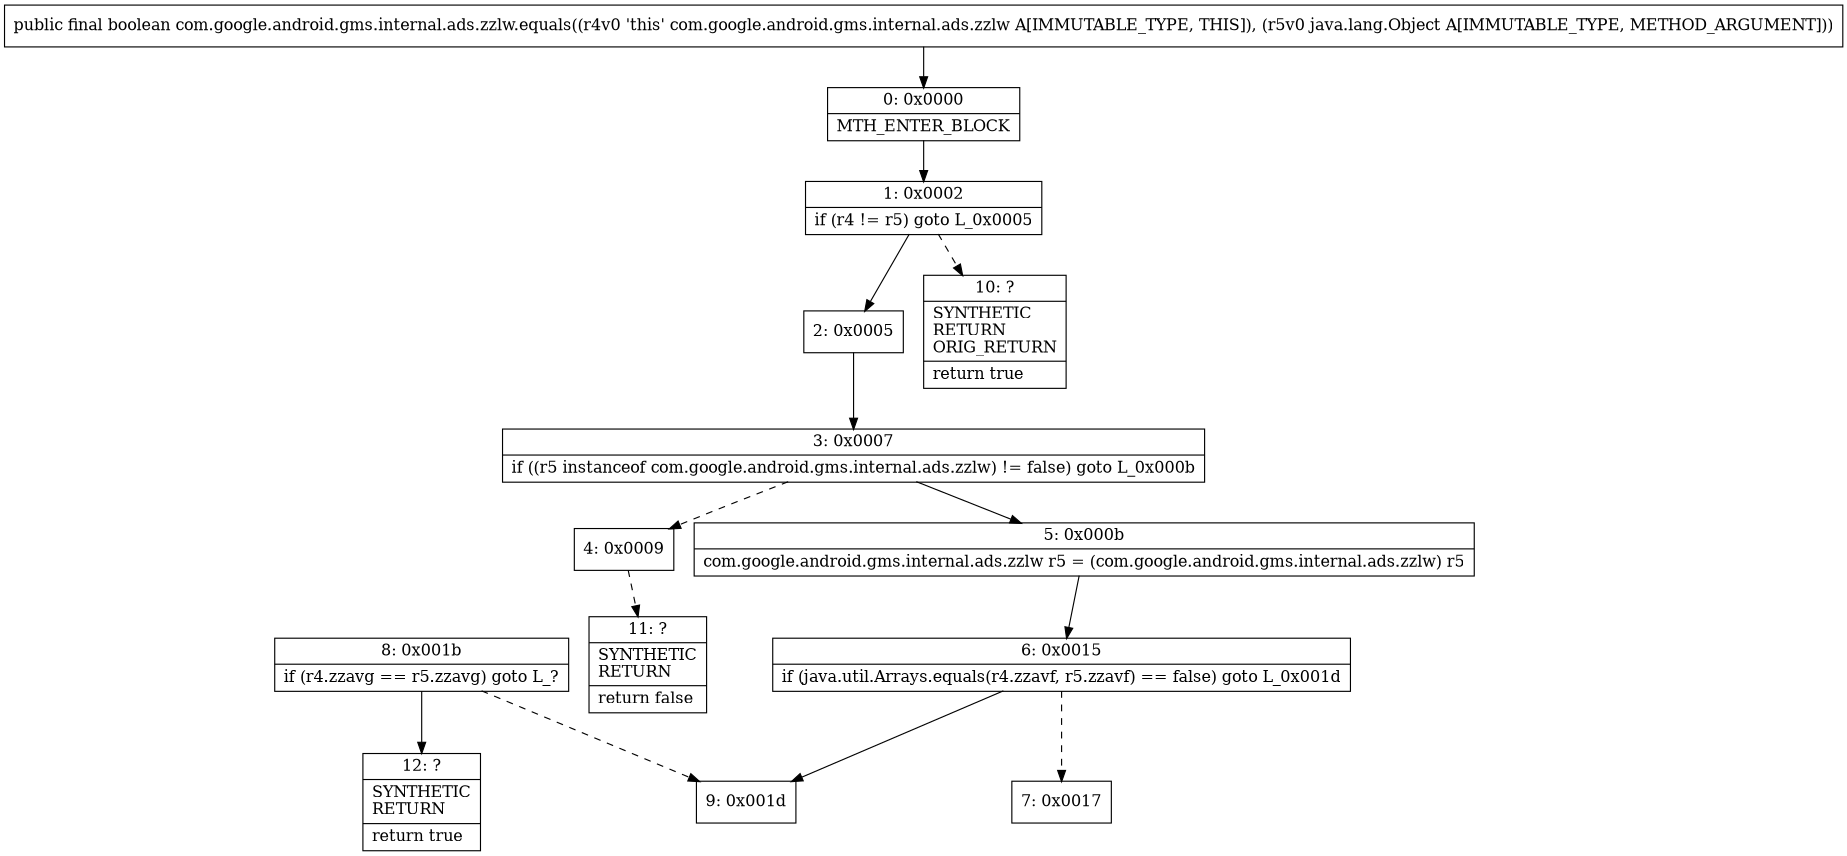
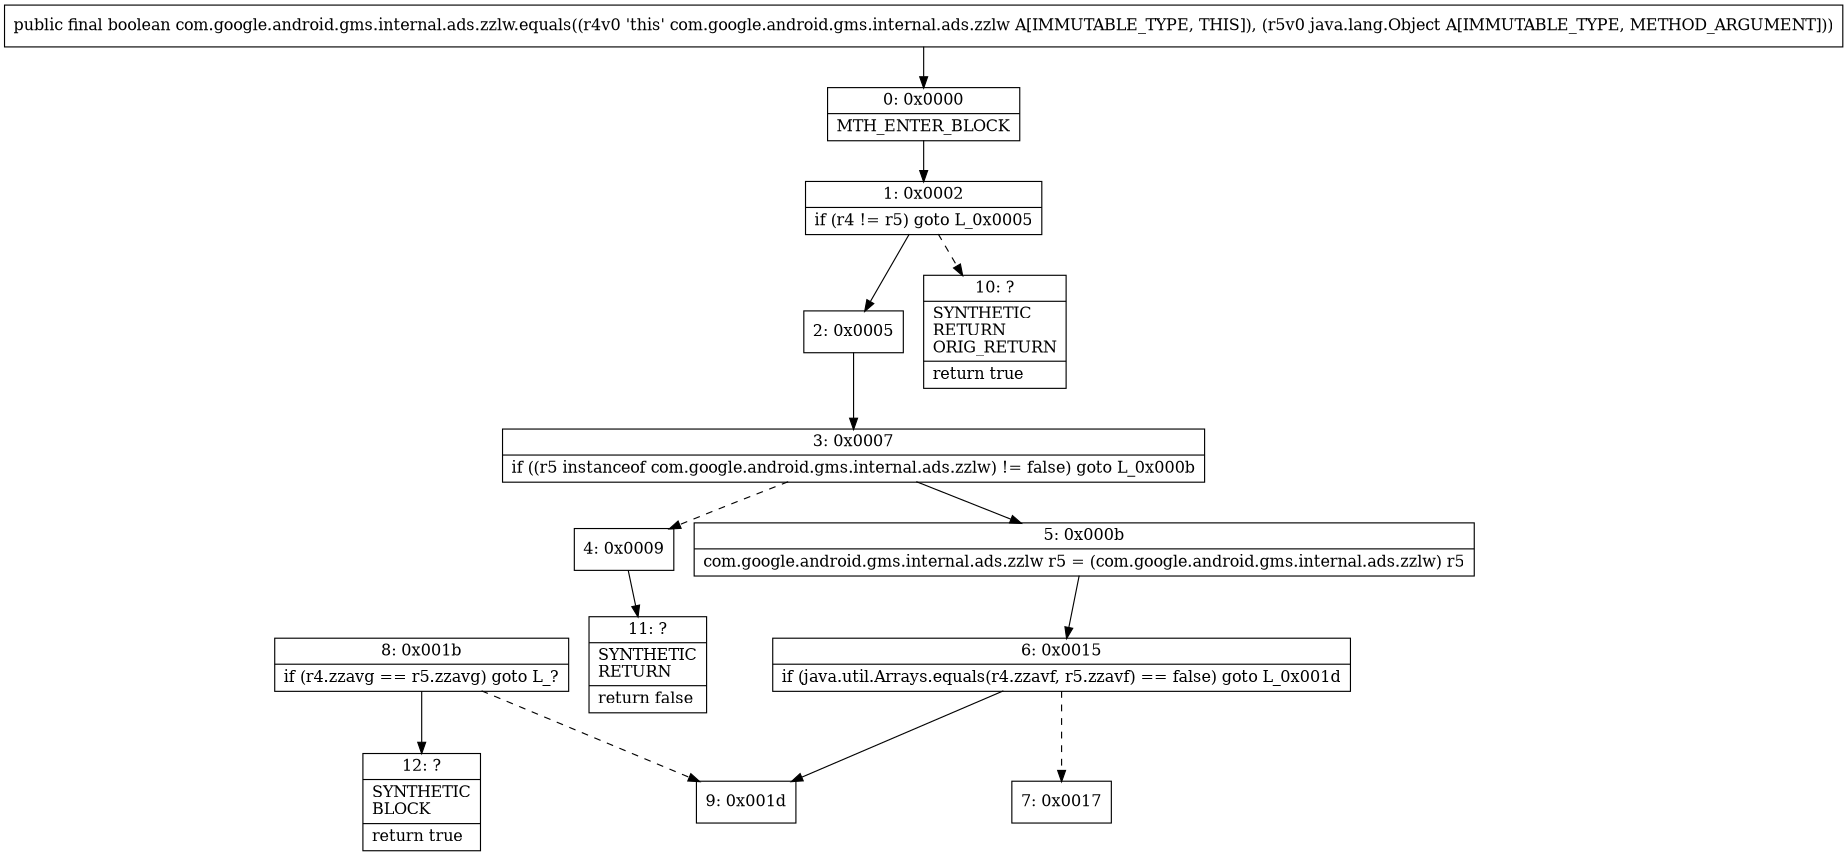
(632, 588) -> (632, 588)
(409, 809) -> (401, 809)
